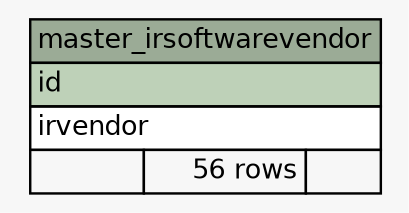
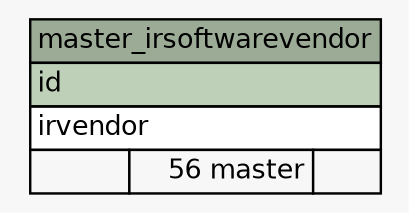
(245, 170) -> (237, 170)
